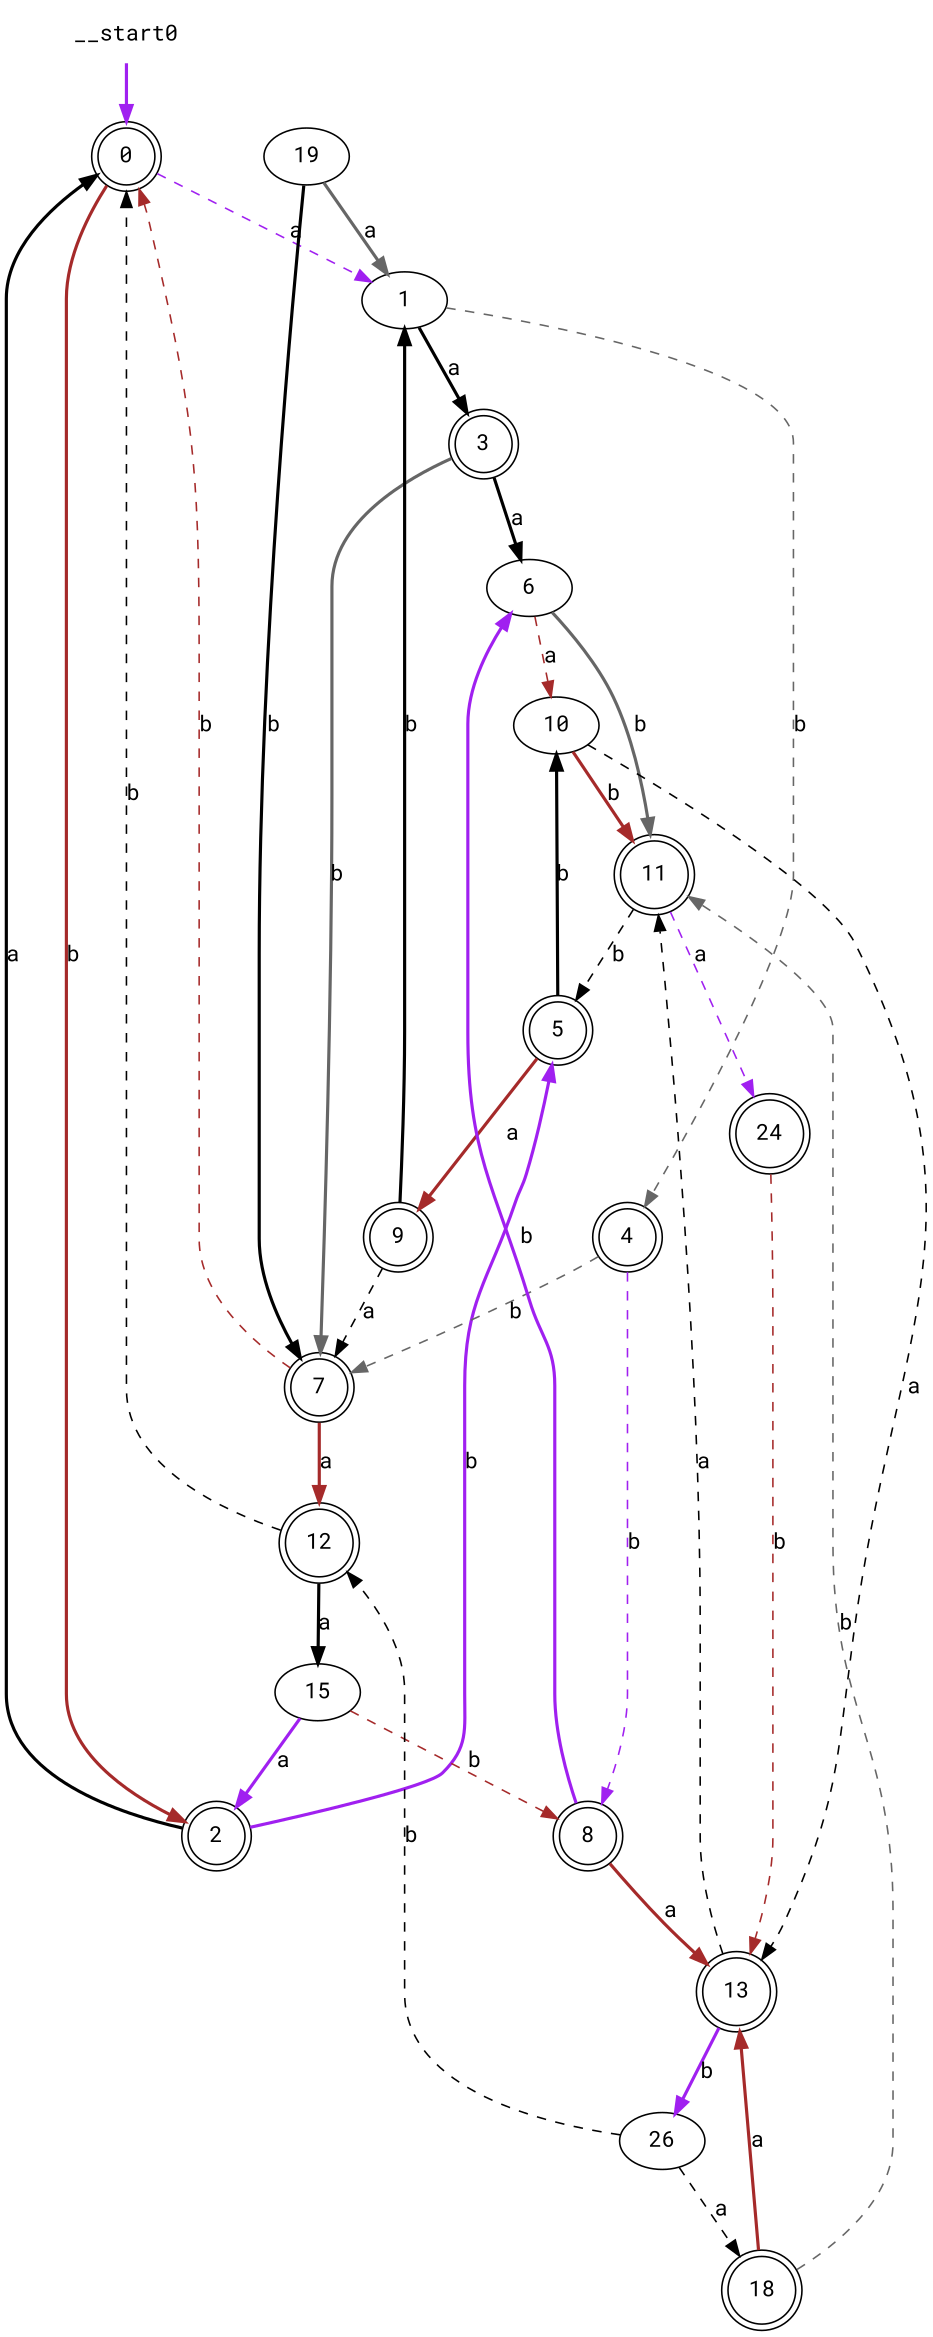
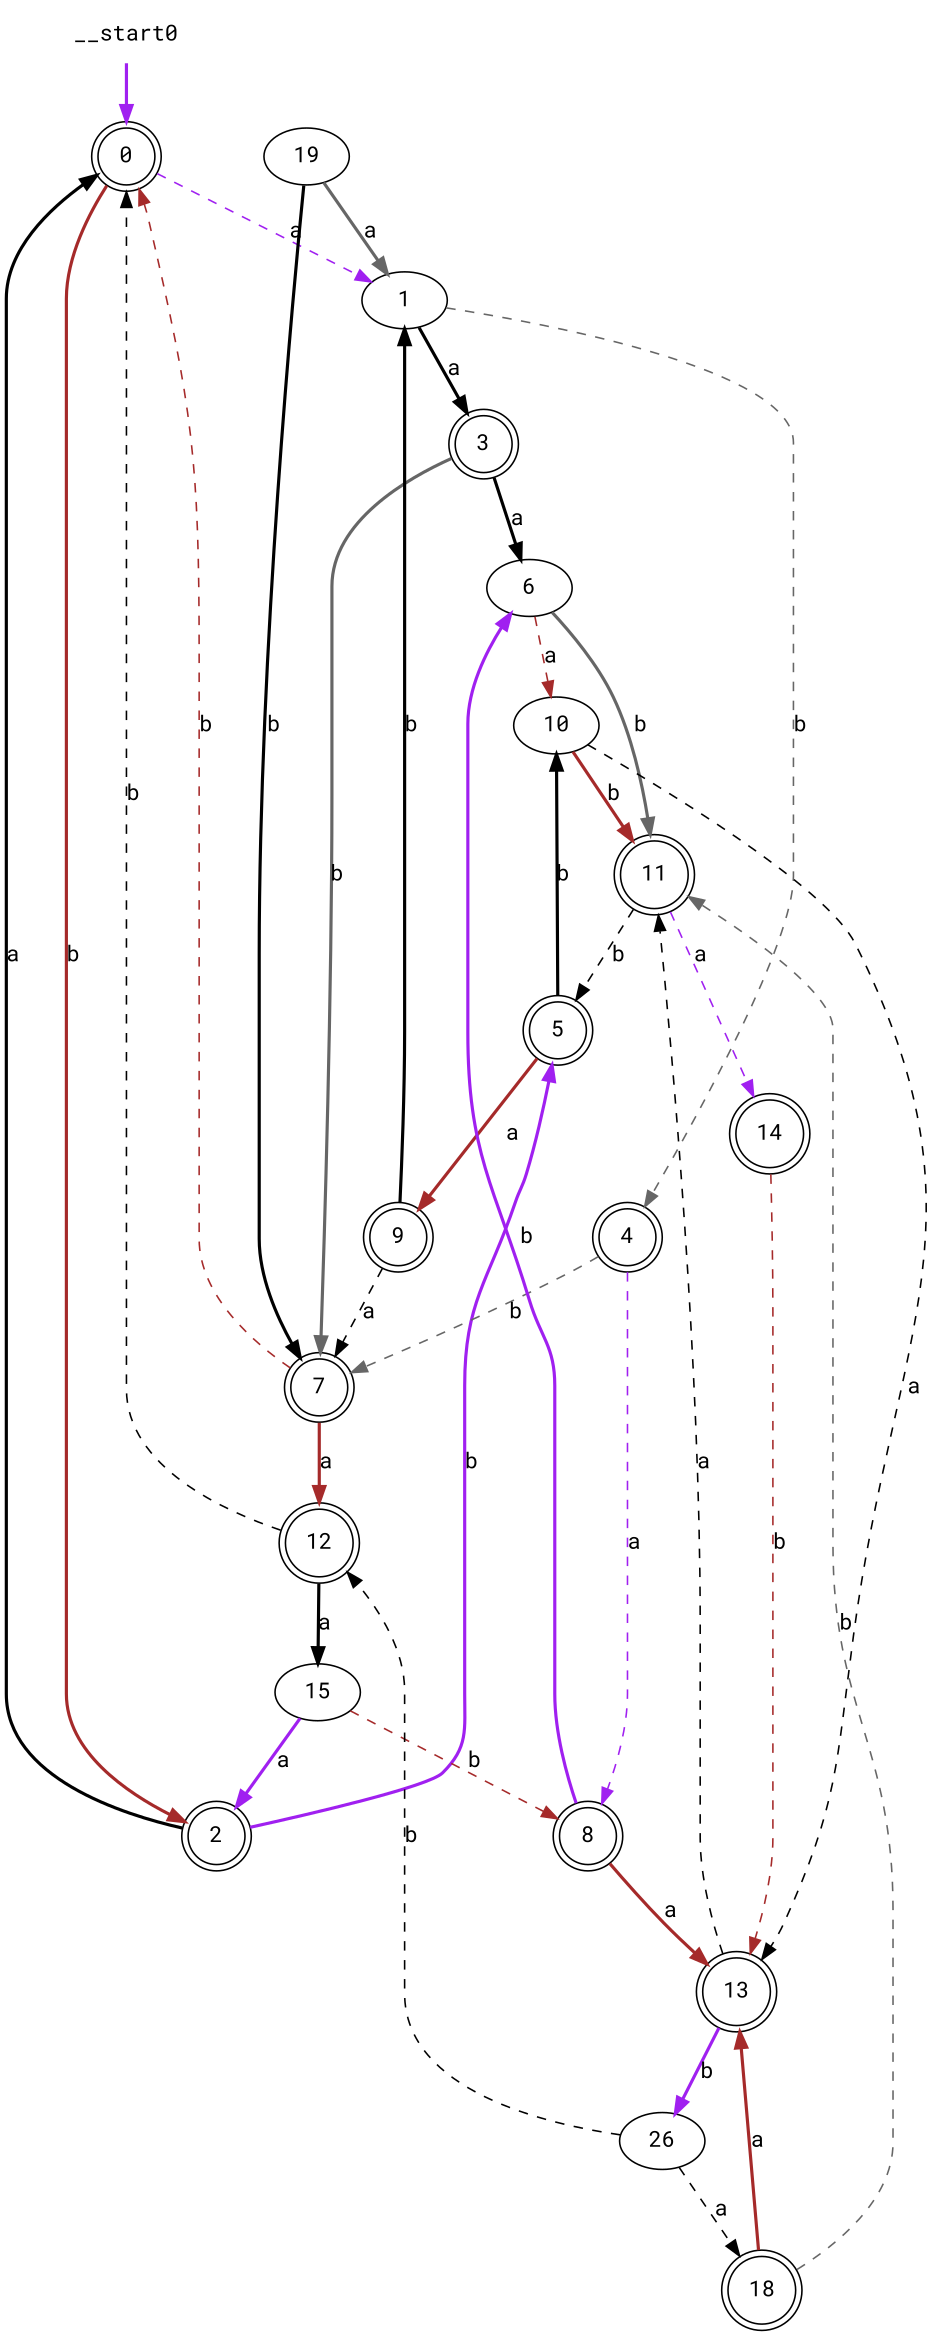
(770, 1134) -> (770, 1134)
(635, 1543) -> (635, 1543)
